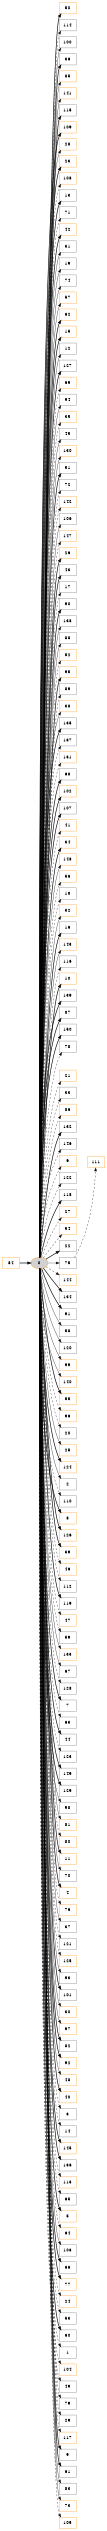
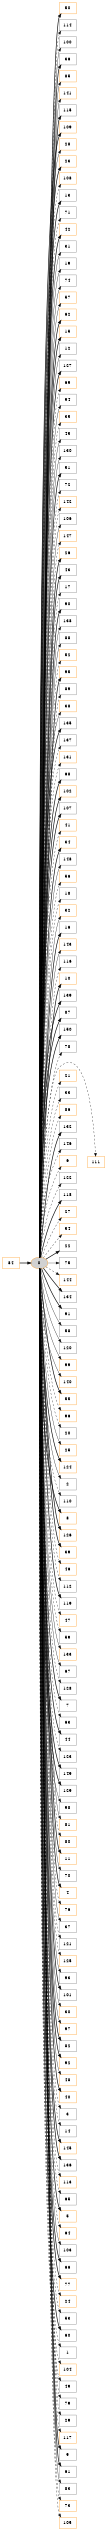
(68, 451) -> (68, 451)
(68, 859) -> (68, 859)
(90, 1215) -> (58, 1070)
(45, 1883) -> (45, 1883)
